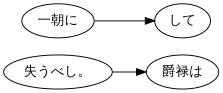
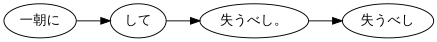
none -> (178, 21)
(183, 72) -> (388, 21)
